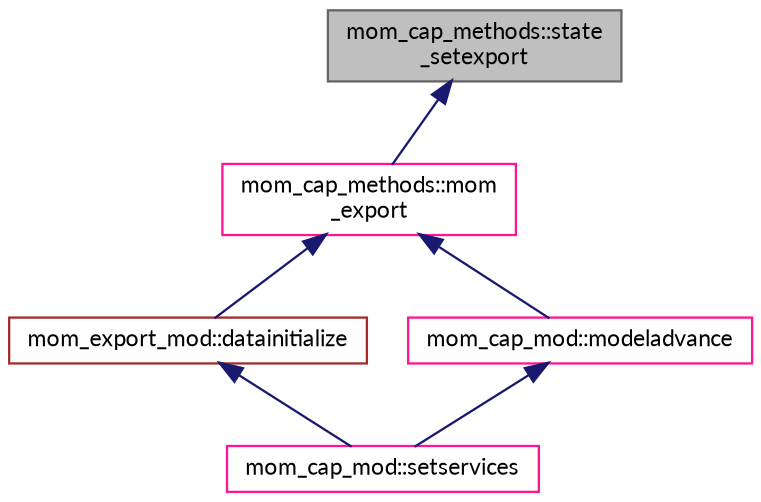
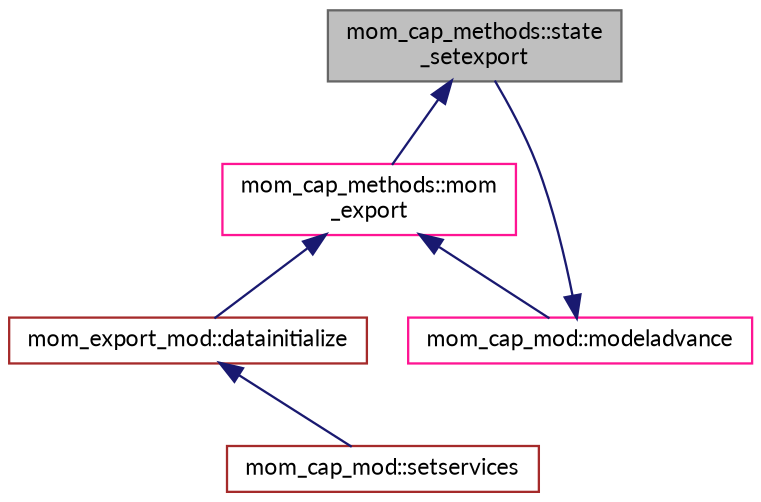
(472, 411) -> (544, 184)
(383, 469) -> (383, 469)
